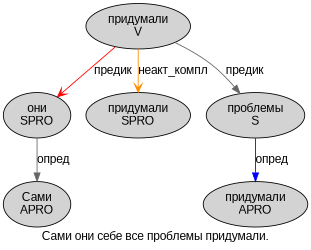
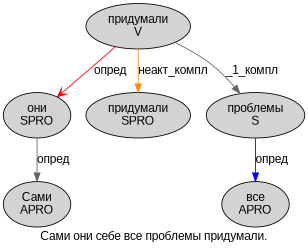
(138, 66) -> (138, 66)
(113, 71) -> (111, 71)
(245, 71) -> (252, 71)
(256, 204) -> (256, 204)
